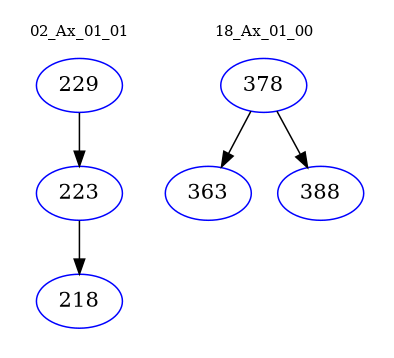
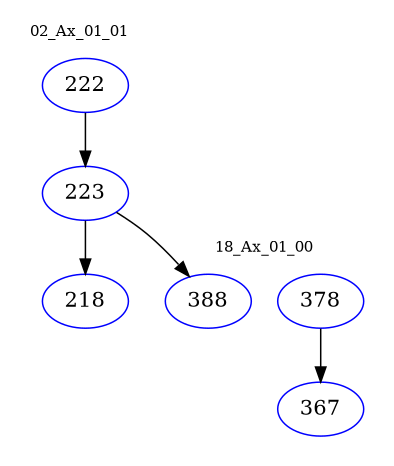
(79, 85) -> (85, 85)
(289, 133) -> (163, 248)
(208, 193) -> (321, 409)
